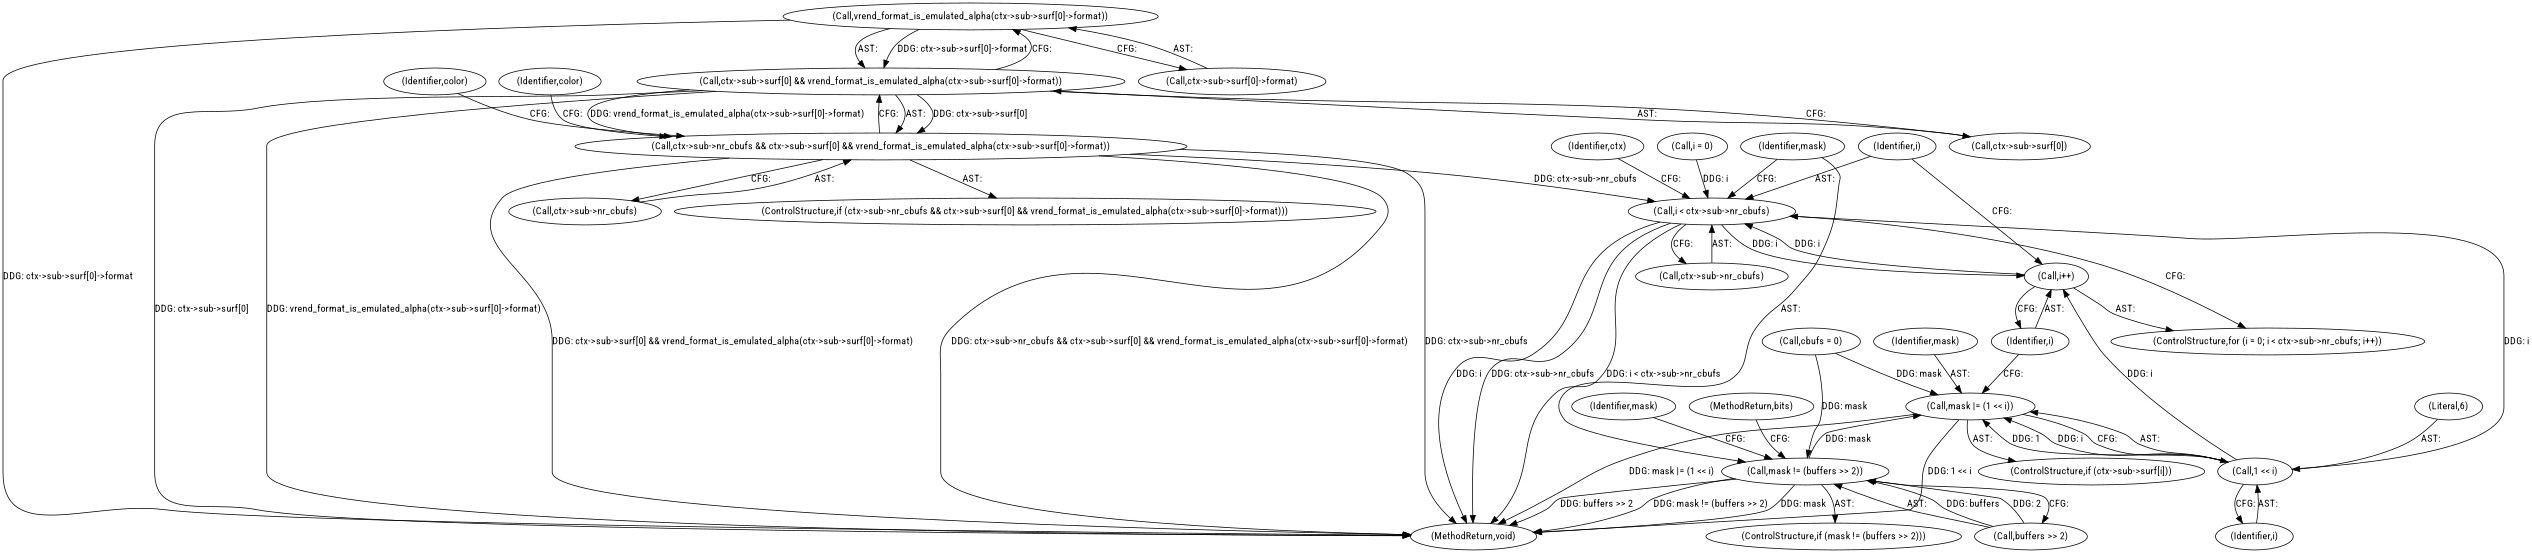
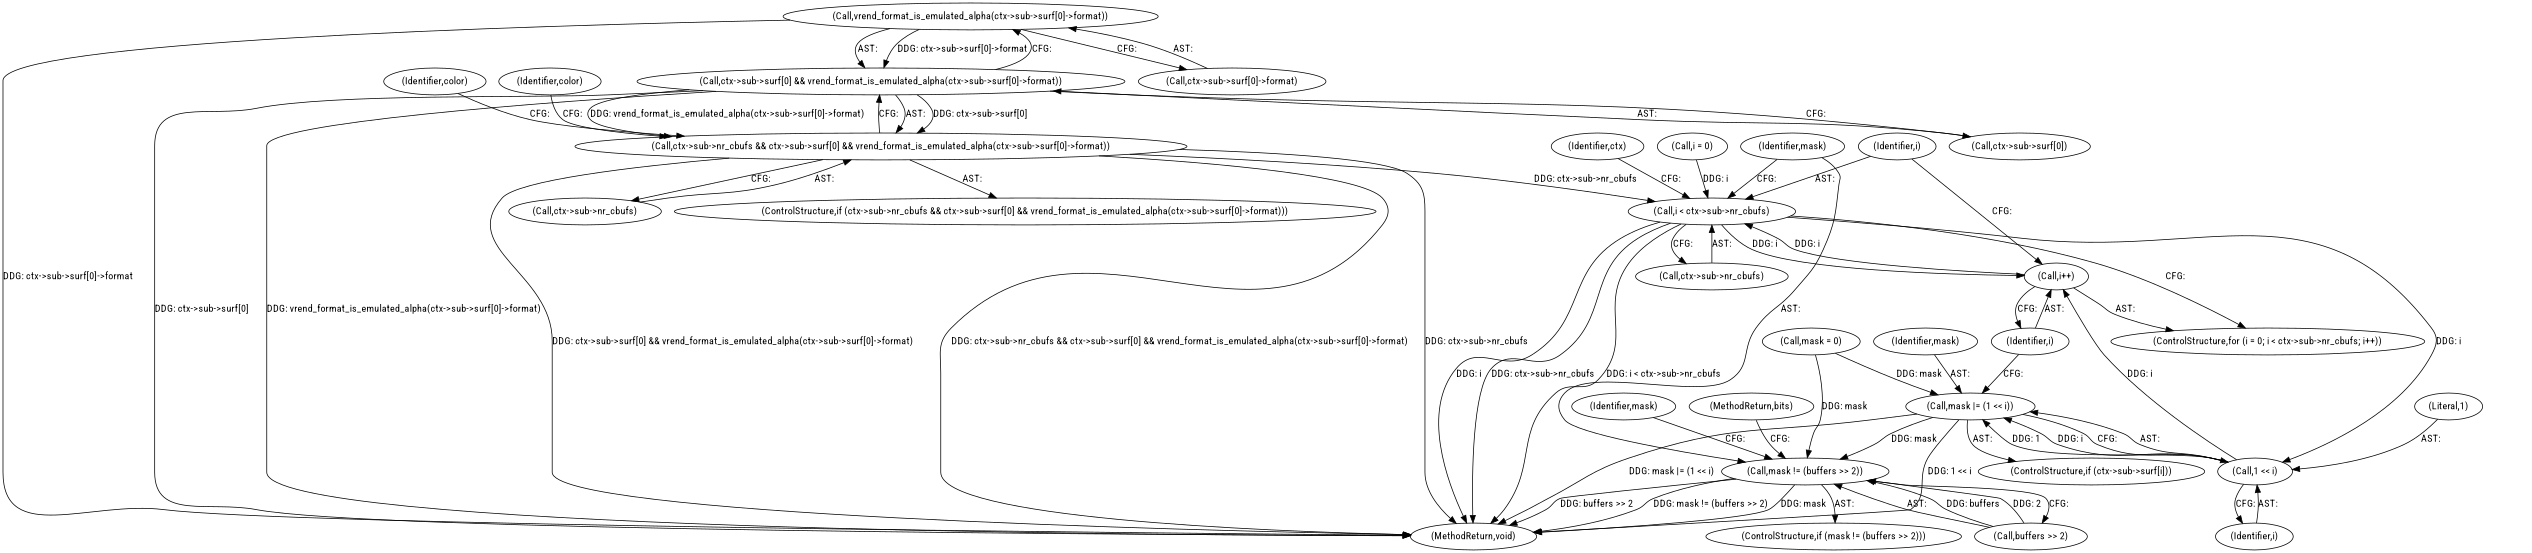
(2340, 234) -> (2228, 236)
(1811, 341) -> (1811, 341)
(2449, 406) -> (2449, 406)
(1854, 427) -> (1889, 435)
